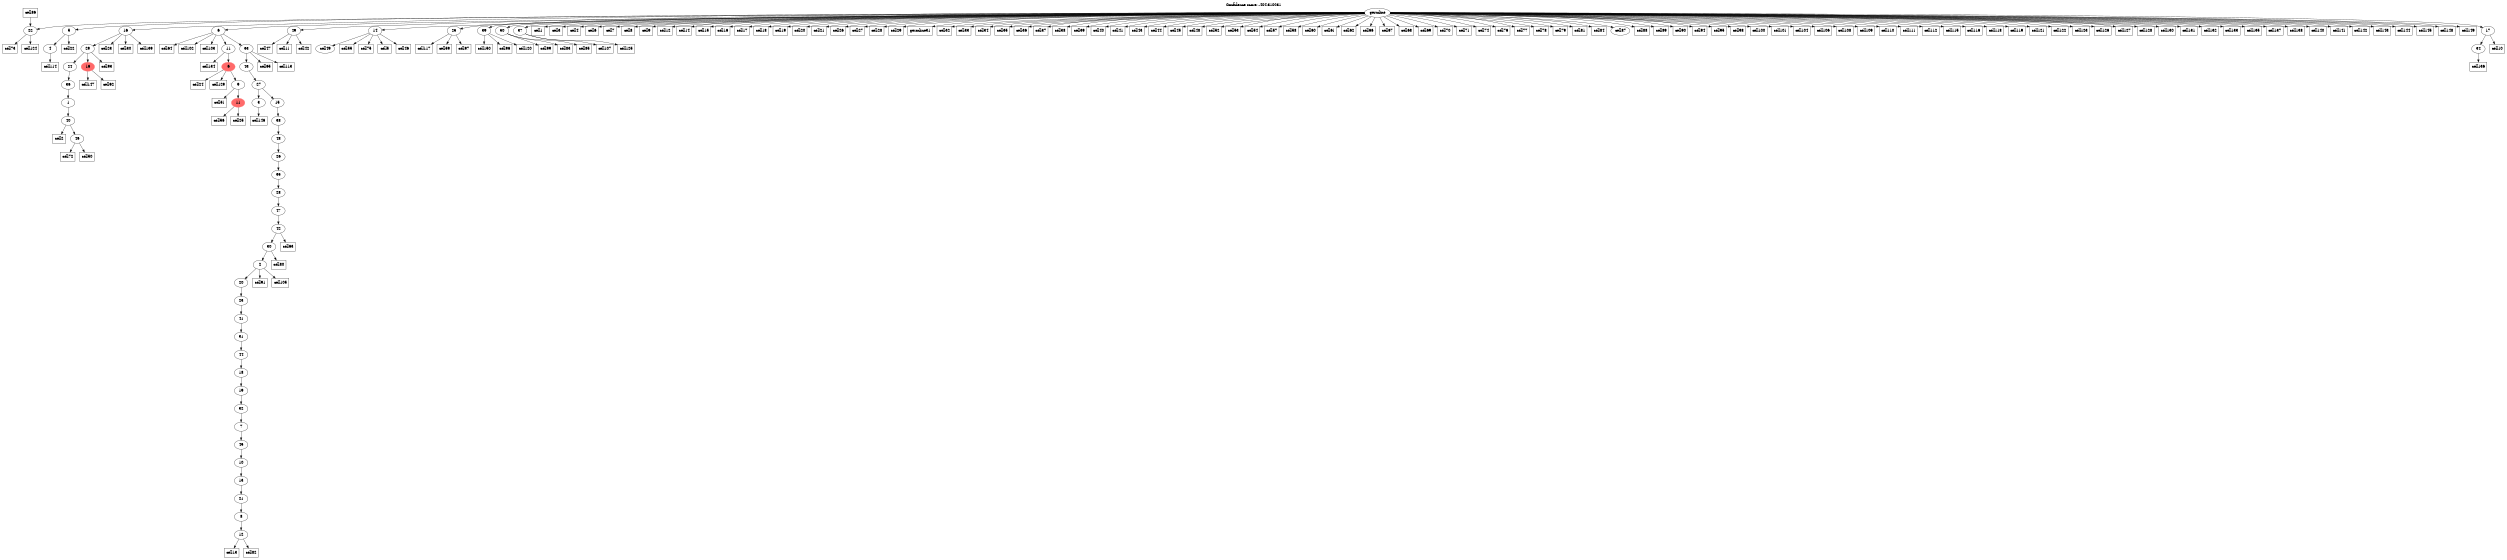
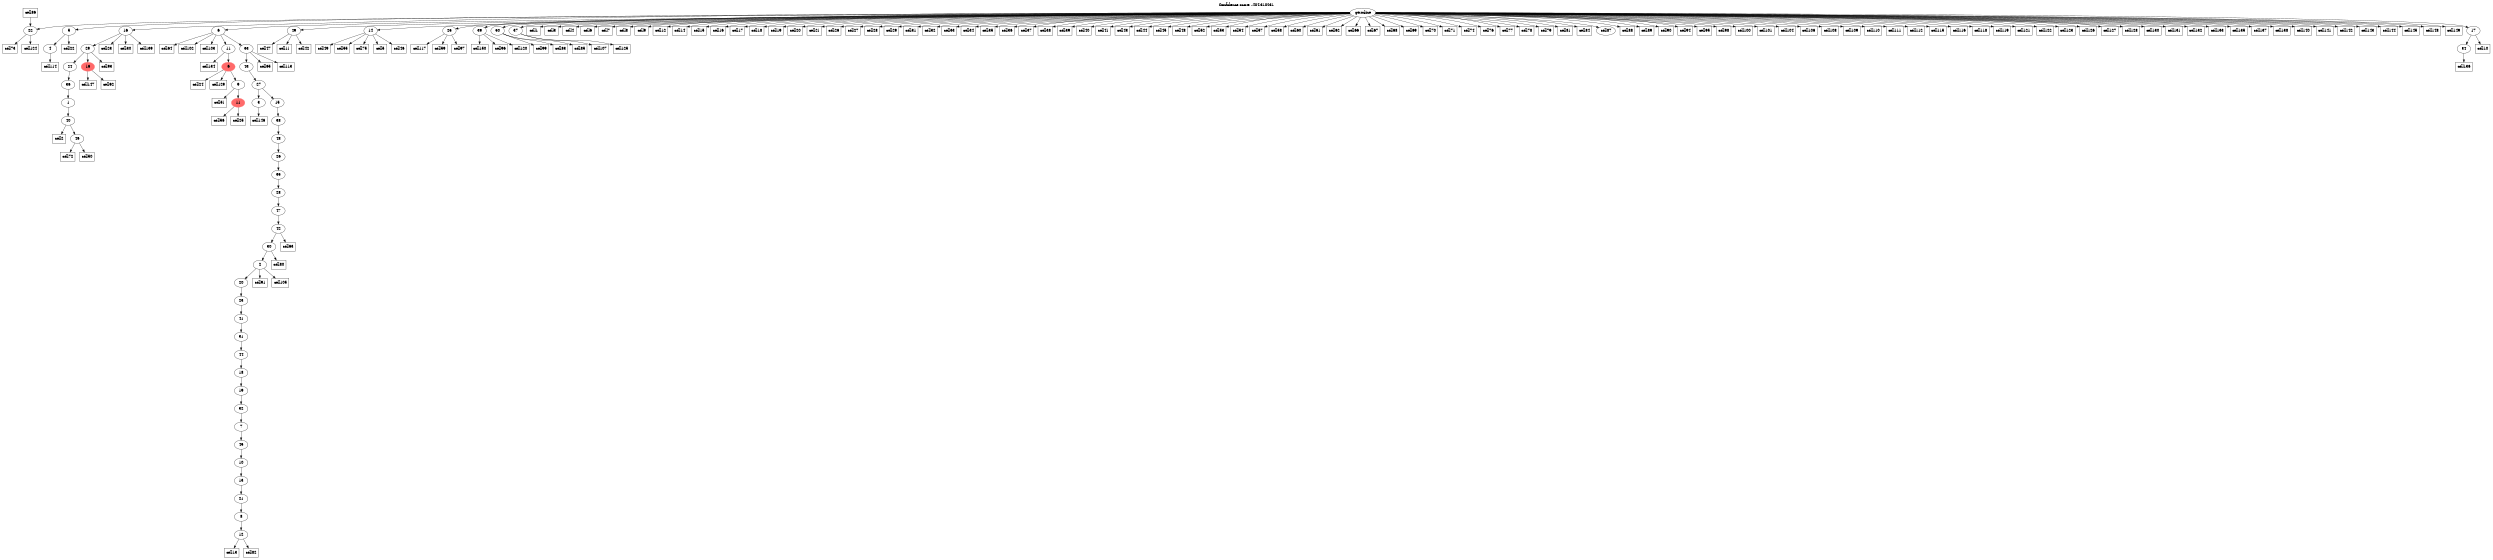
(920, 31) -> (911, 31)
(325, 49) -> (323, 49)
